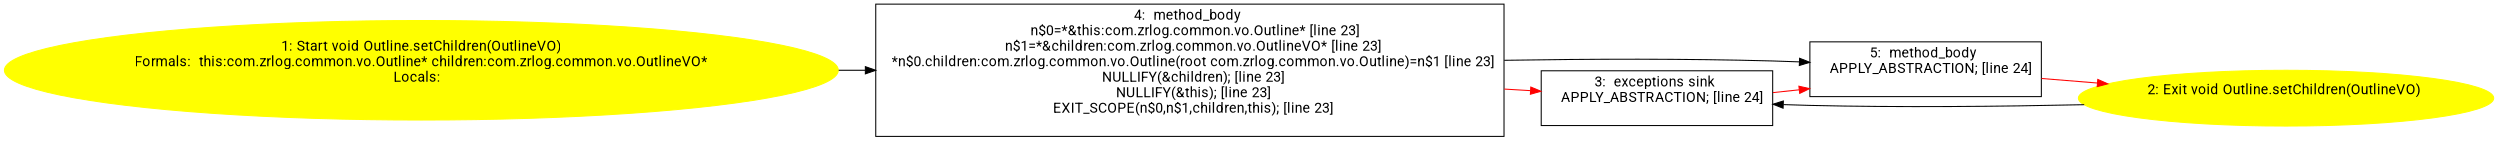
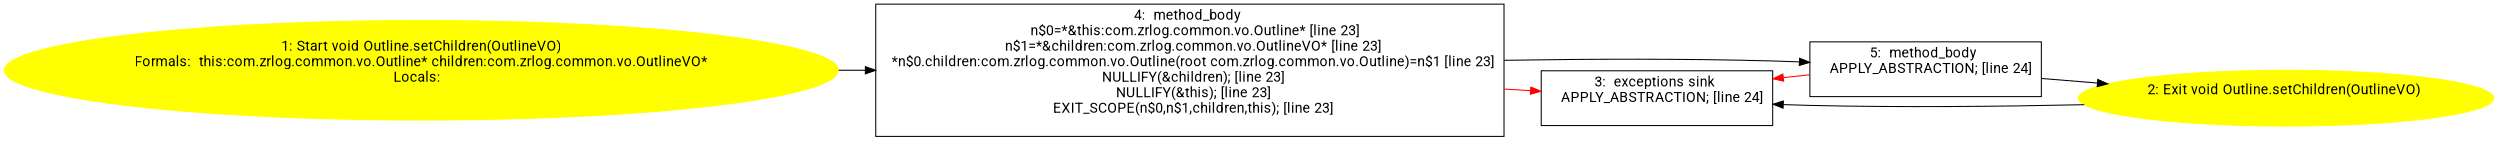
(2069, 81) -> (2069, 81)
(1786, 91) -> (1797, 76)
